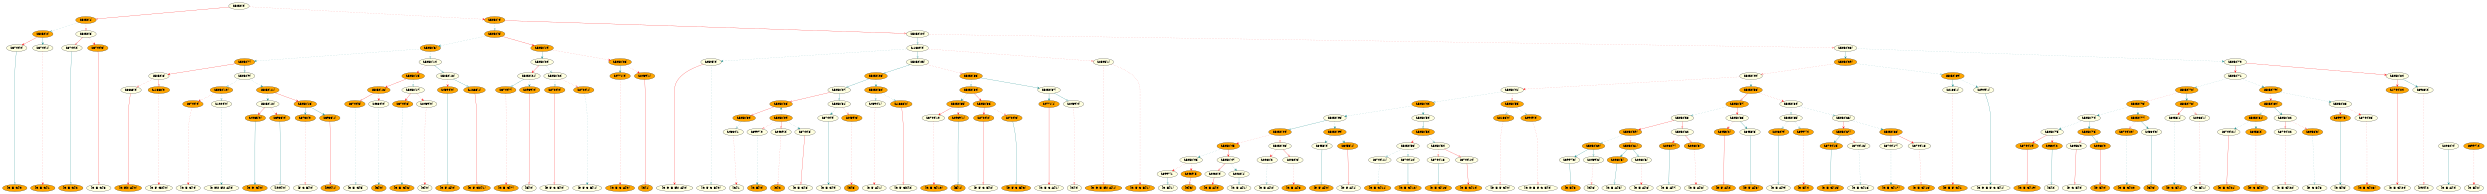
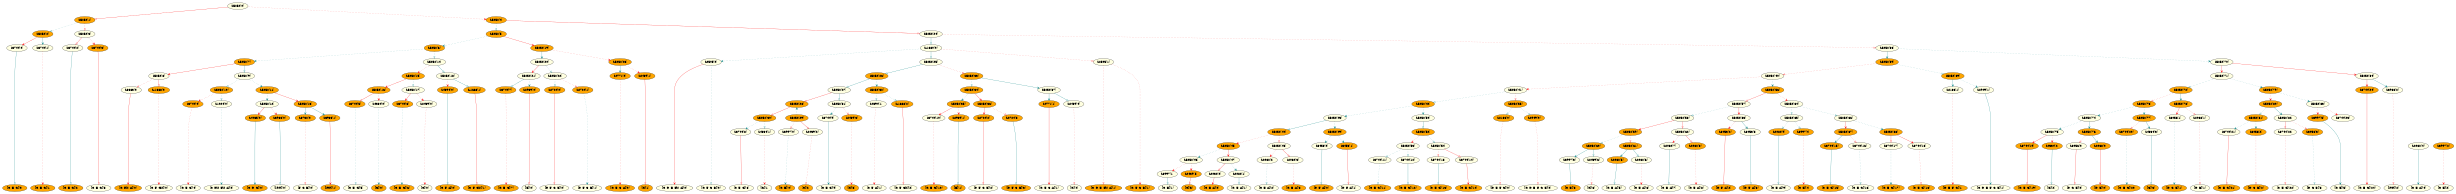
(2397, 90) -> (2367, 90)
(1737, 104) -> (1739, 104)
(792, 125) -> (753, 125)
(1670, 146) -> (1670, 146)
(2367, 188) -> none
